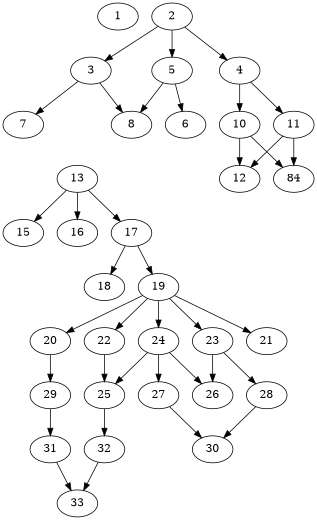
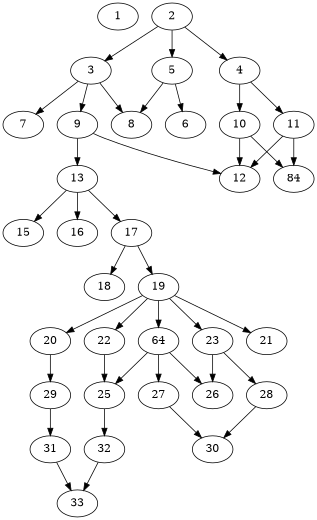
none -> (77, 125)
(159, 341) -> (159, 341)
